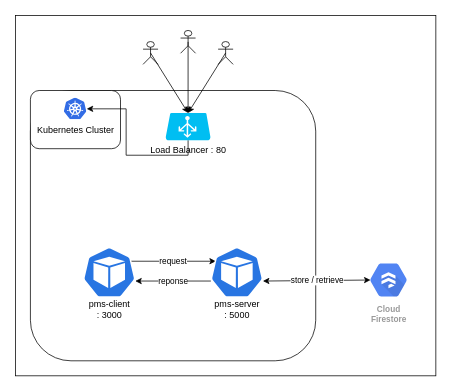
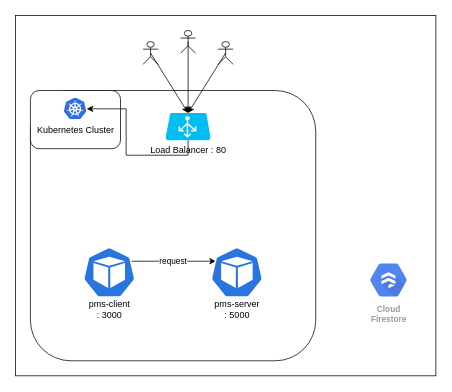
(324, 280) -> none
(173, 281) -> none
